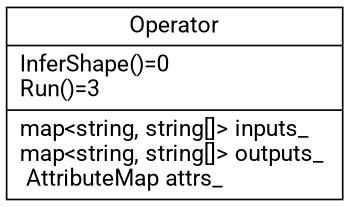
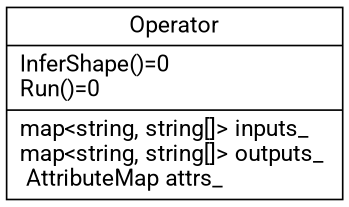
(60, 89) -> (60, 89)
